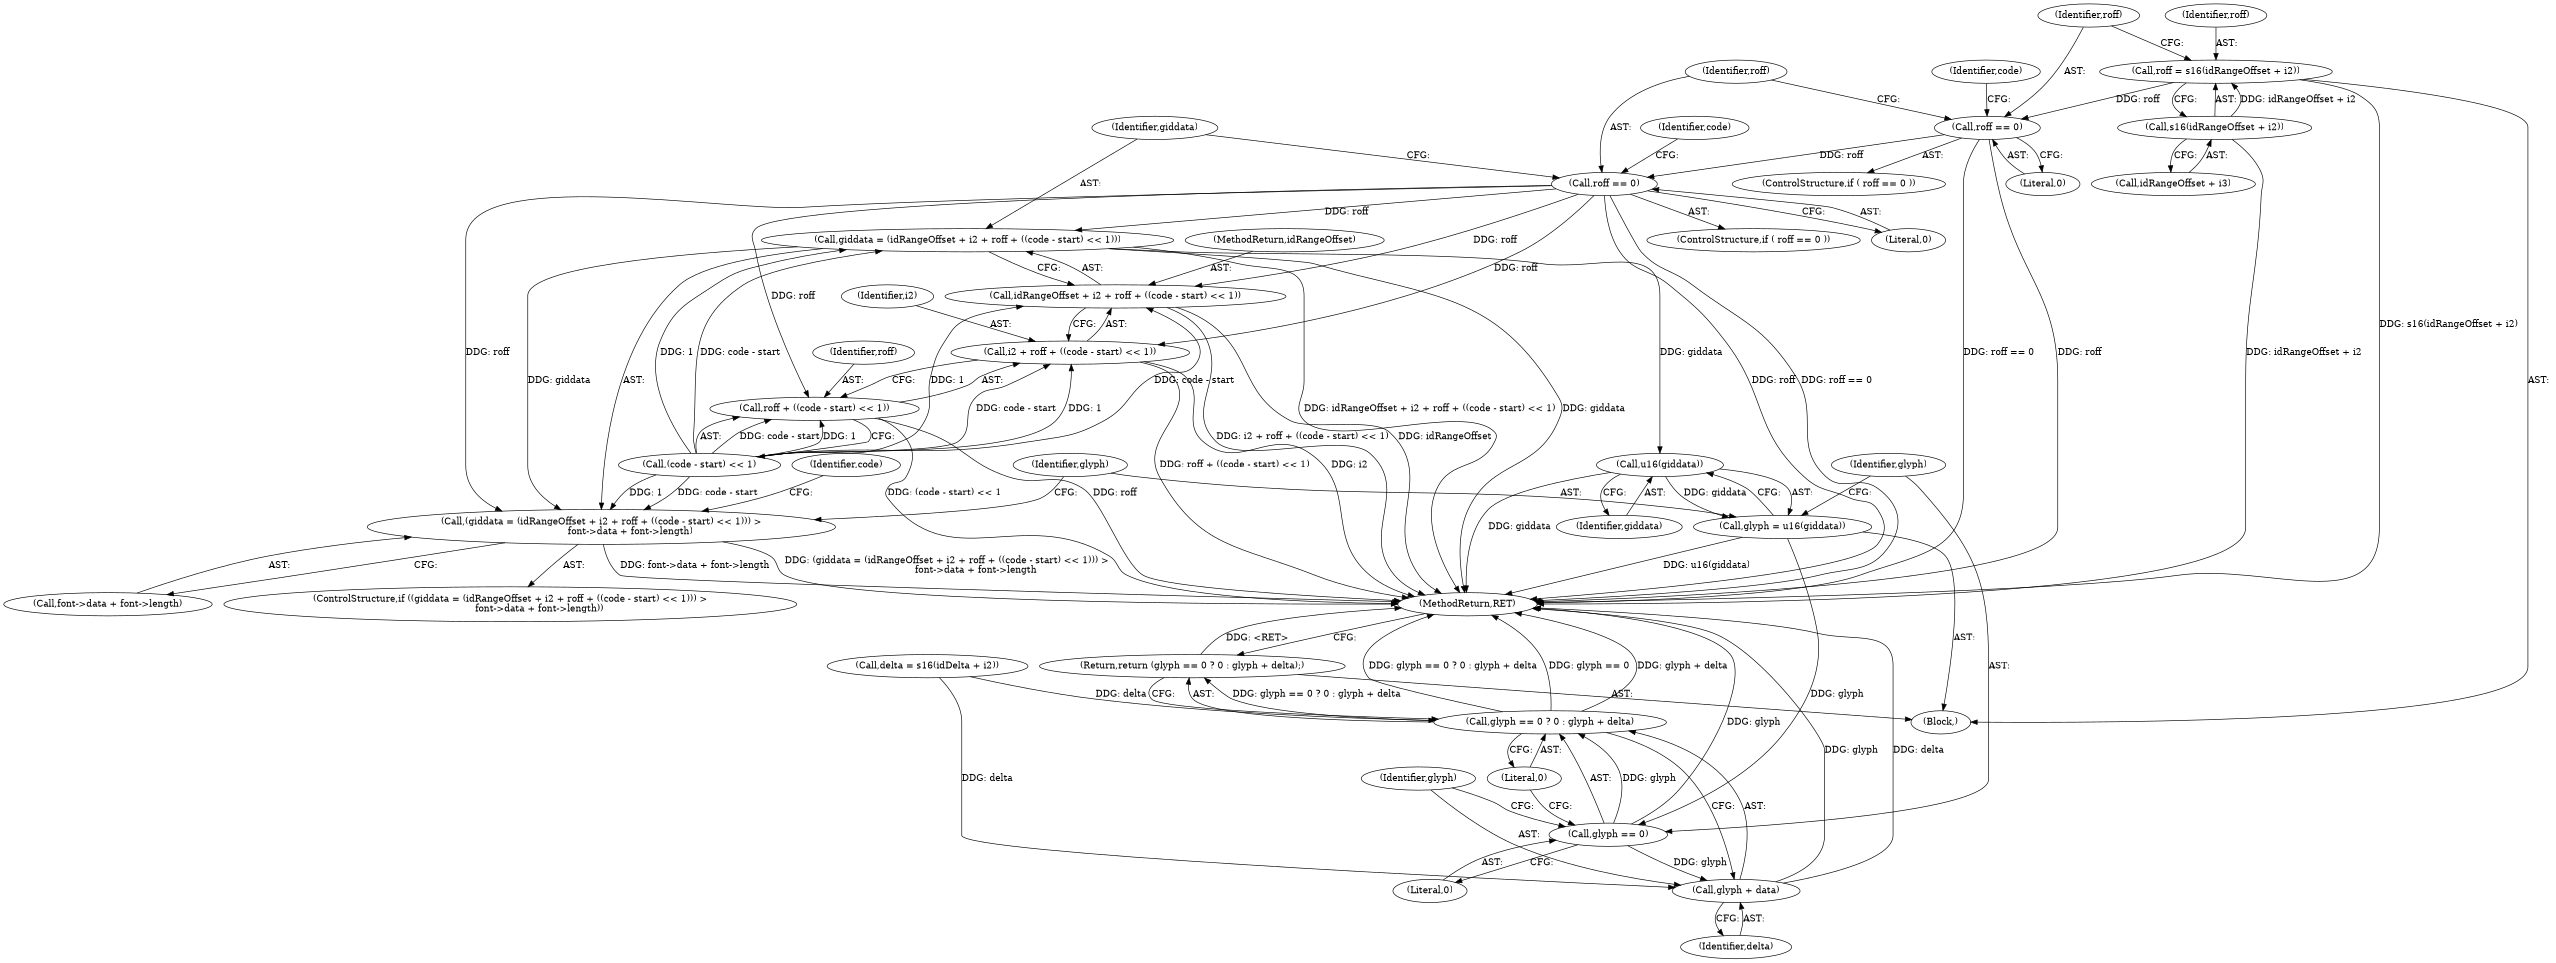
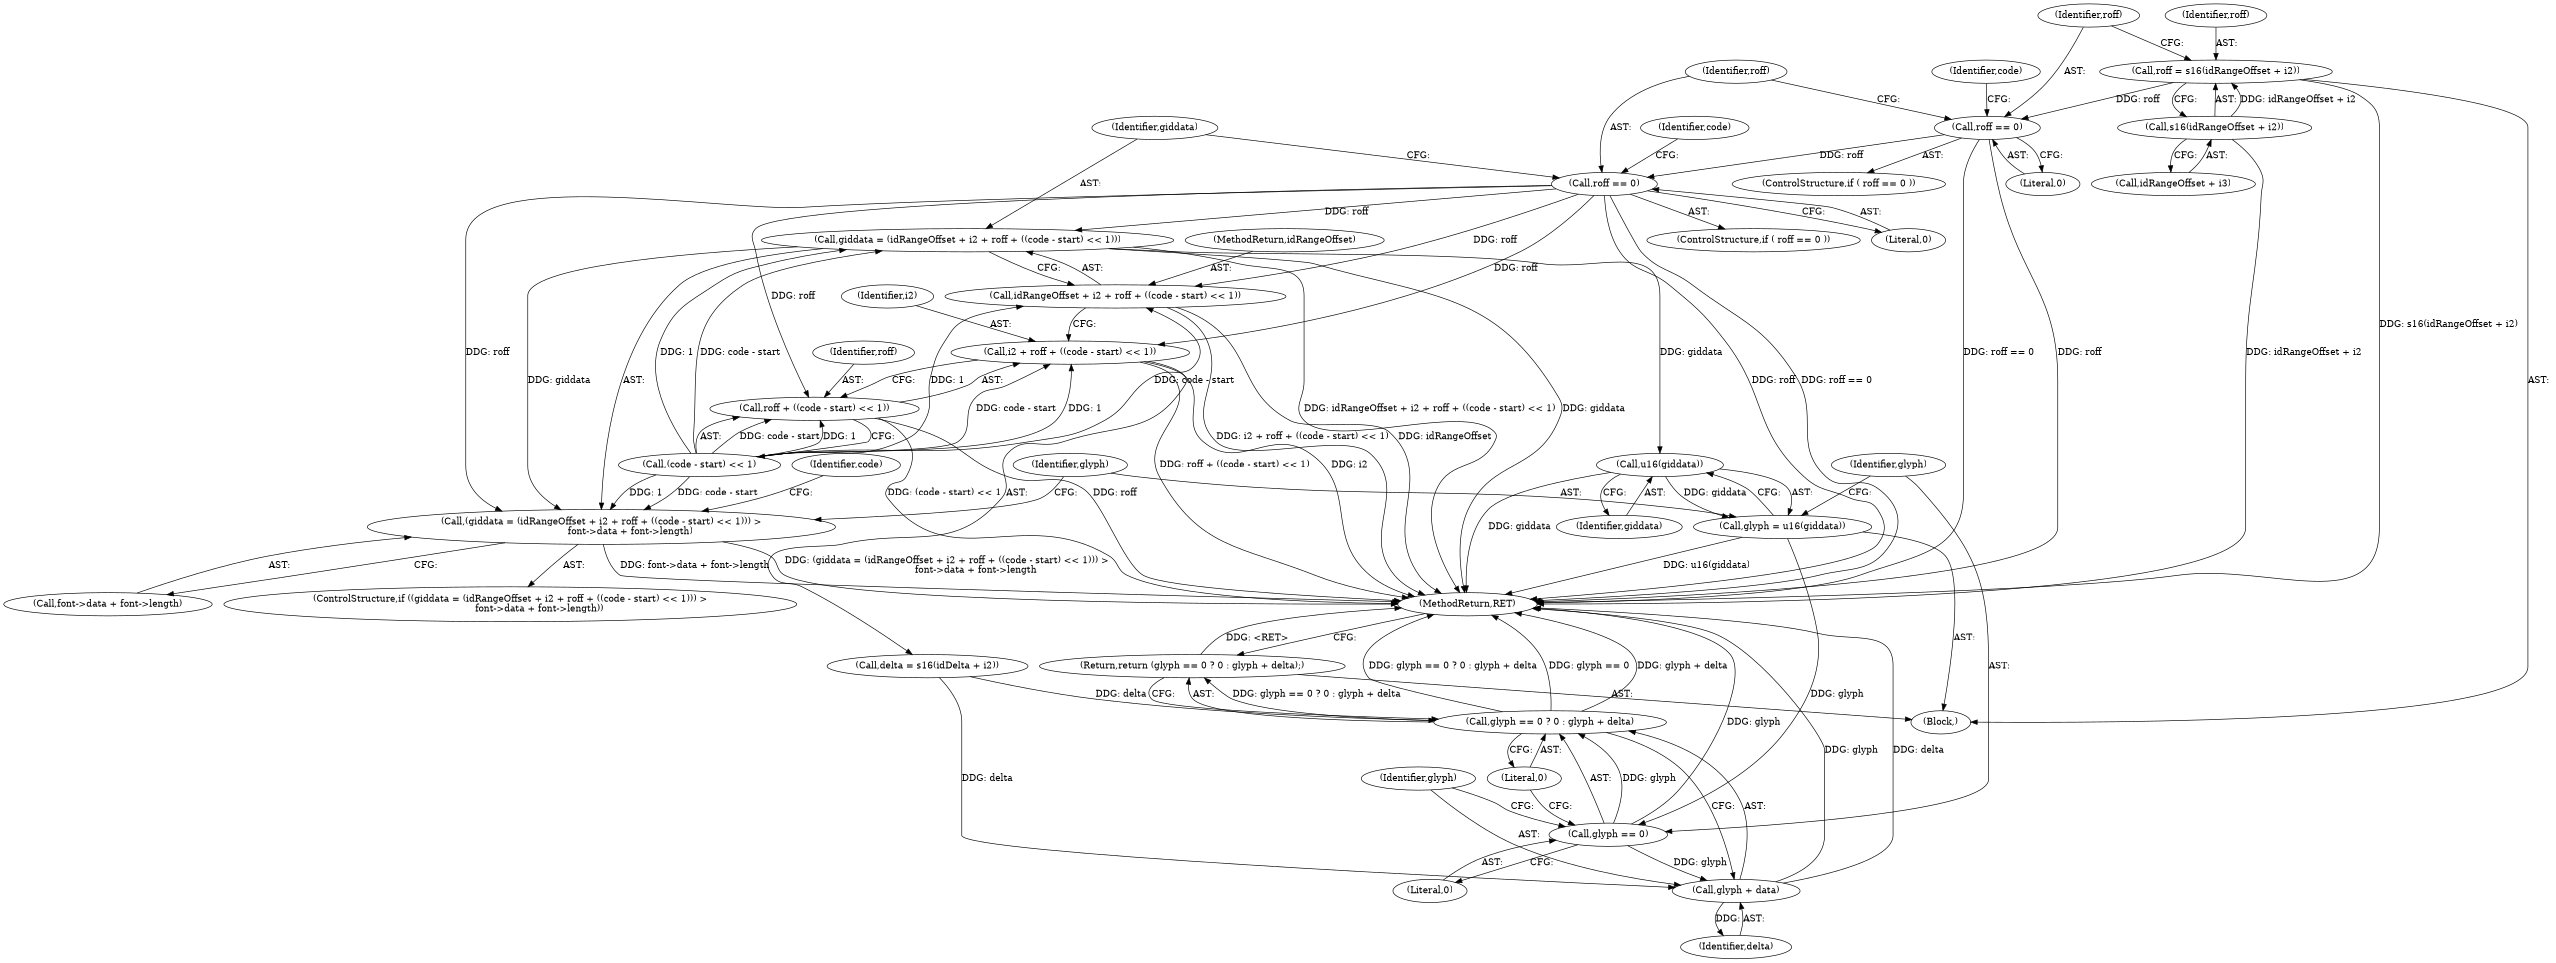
(1100, 329) -> (966, 527)
(1729, 919) -> (1729, 919)
